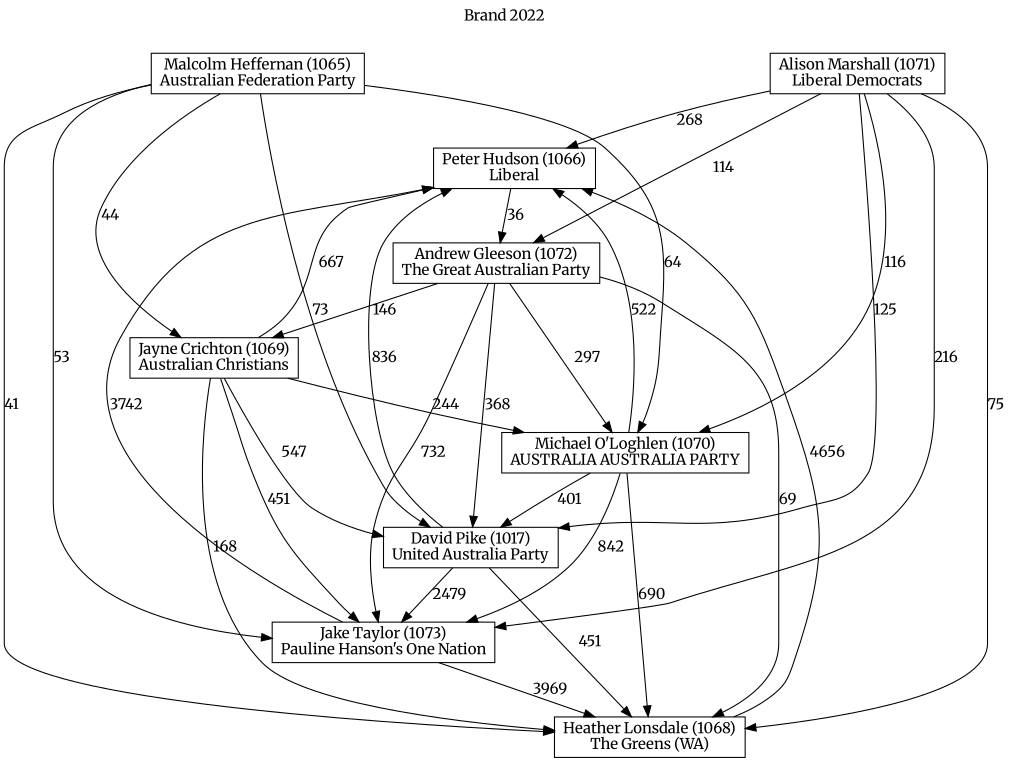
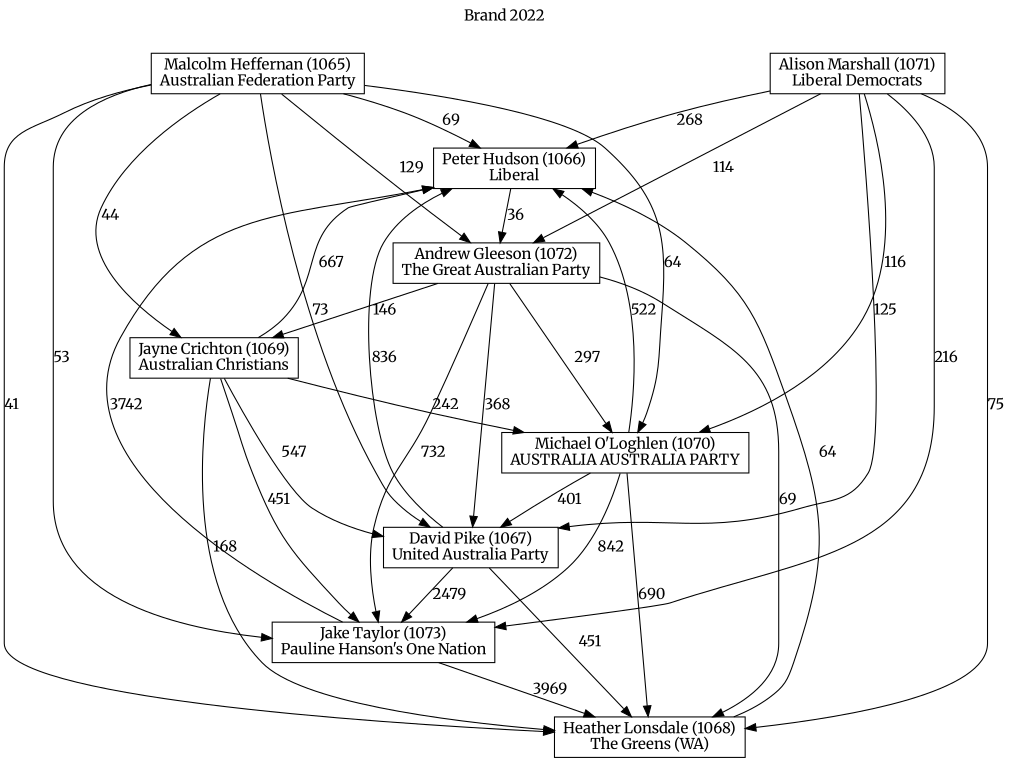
none -> (409, 114)
none -> (371, 166)
(446, 405) -> (446, 405)
(828, 453) -> (828, 453)
(471, 548) -> (471, 548)
